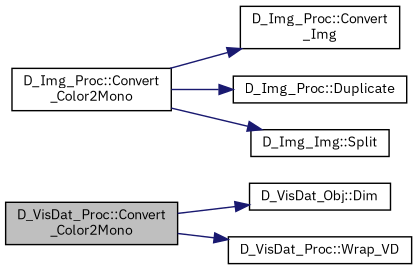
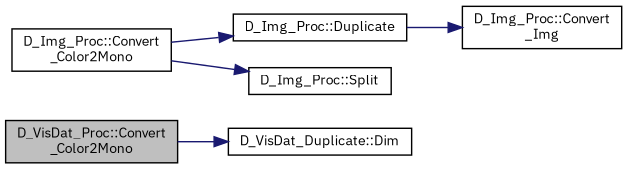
(199, 60) -> (427, 27)
(320, 143) -> (320, 81)
(320, 197) -> (320, 142)
(320, 250) -> none
